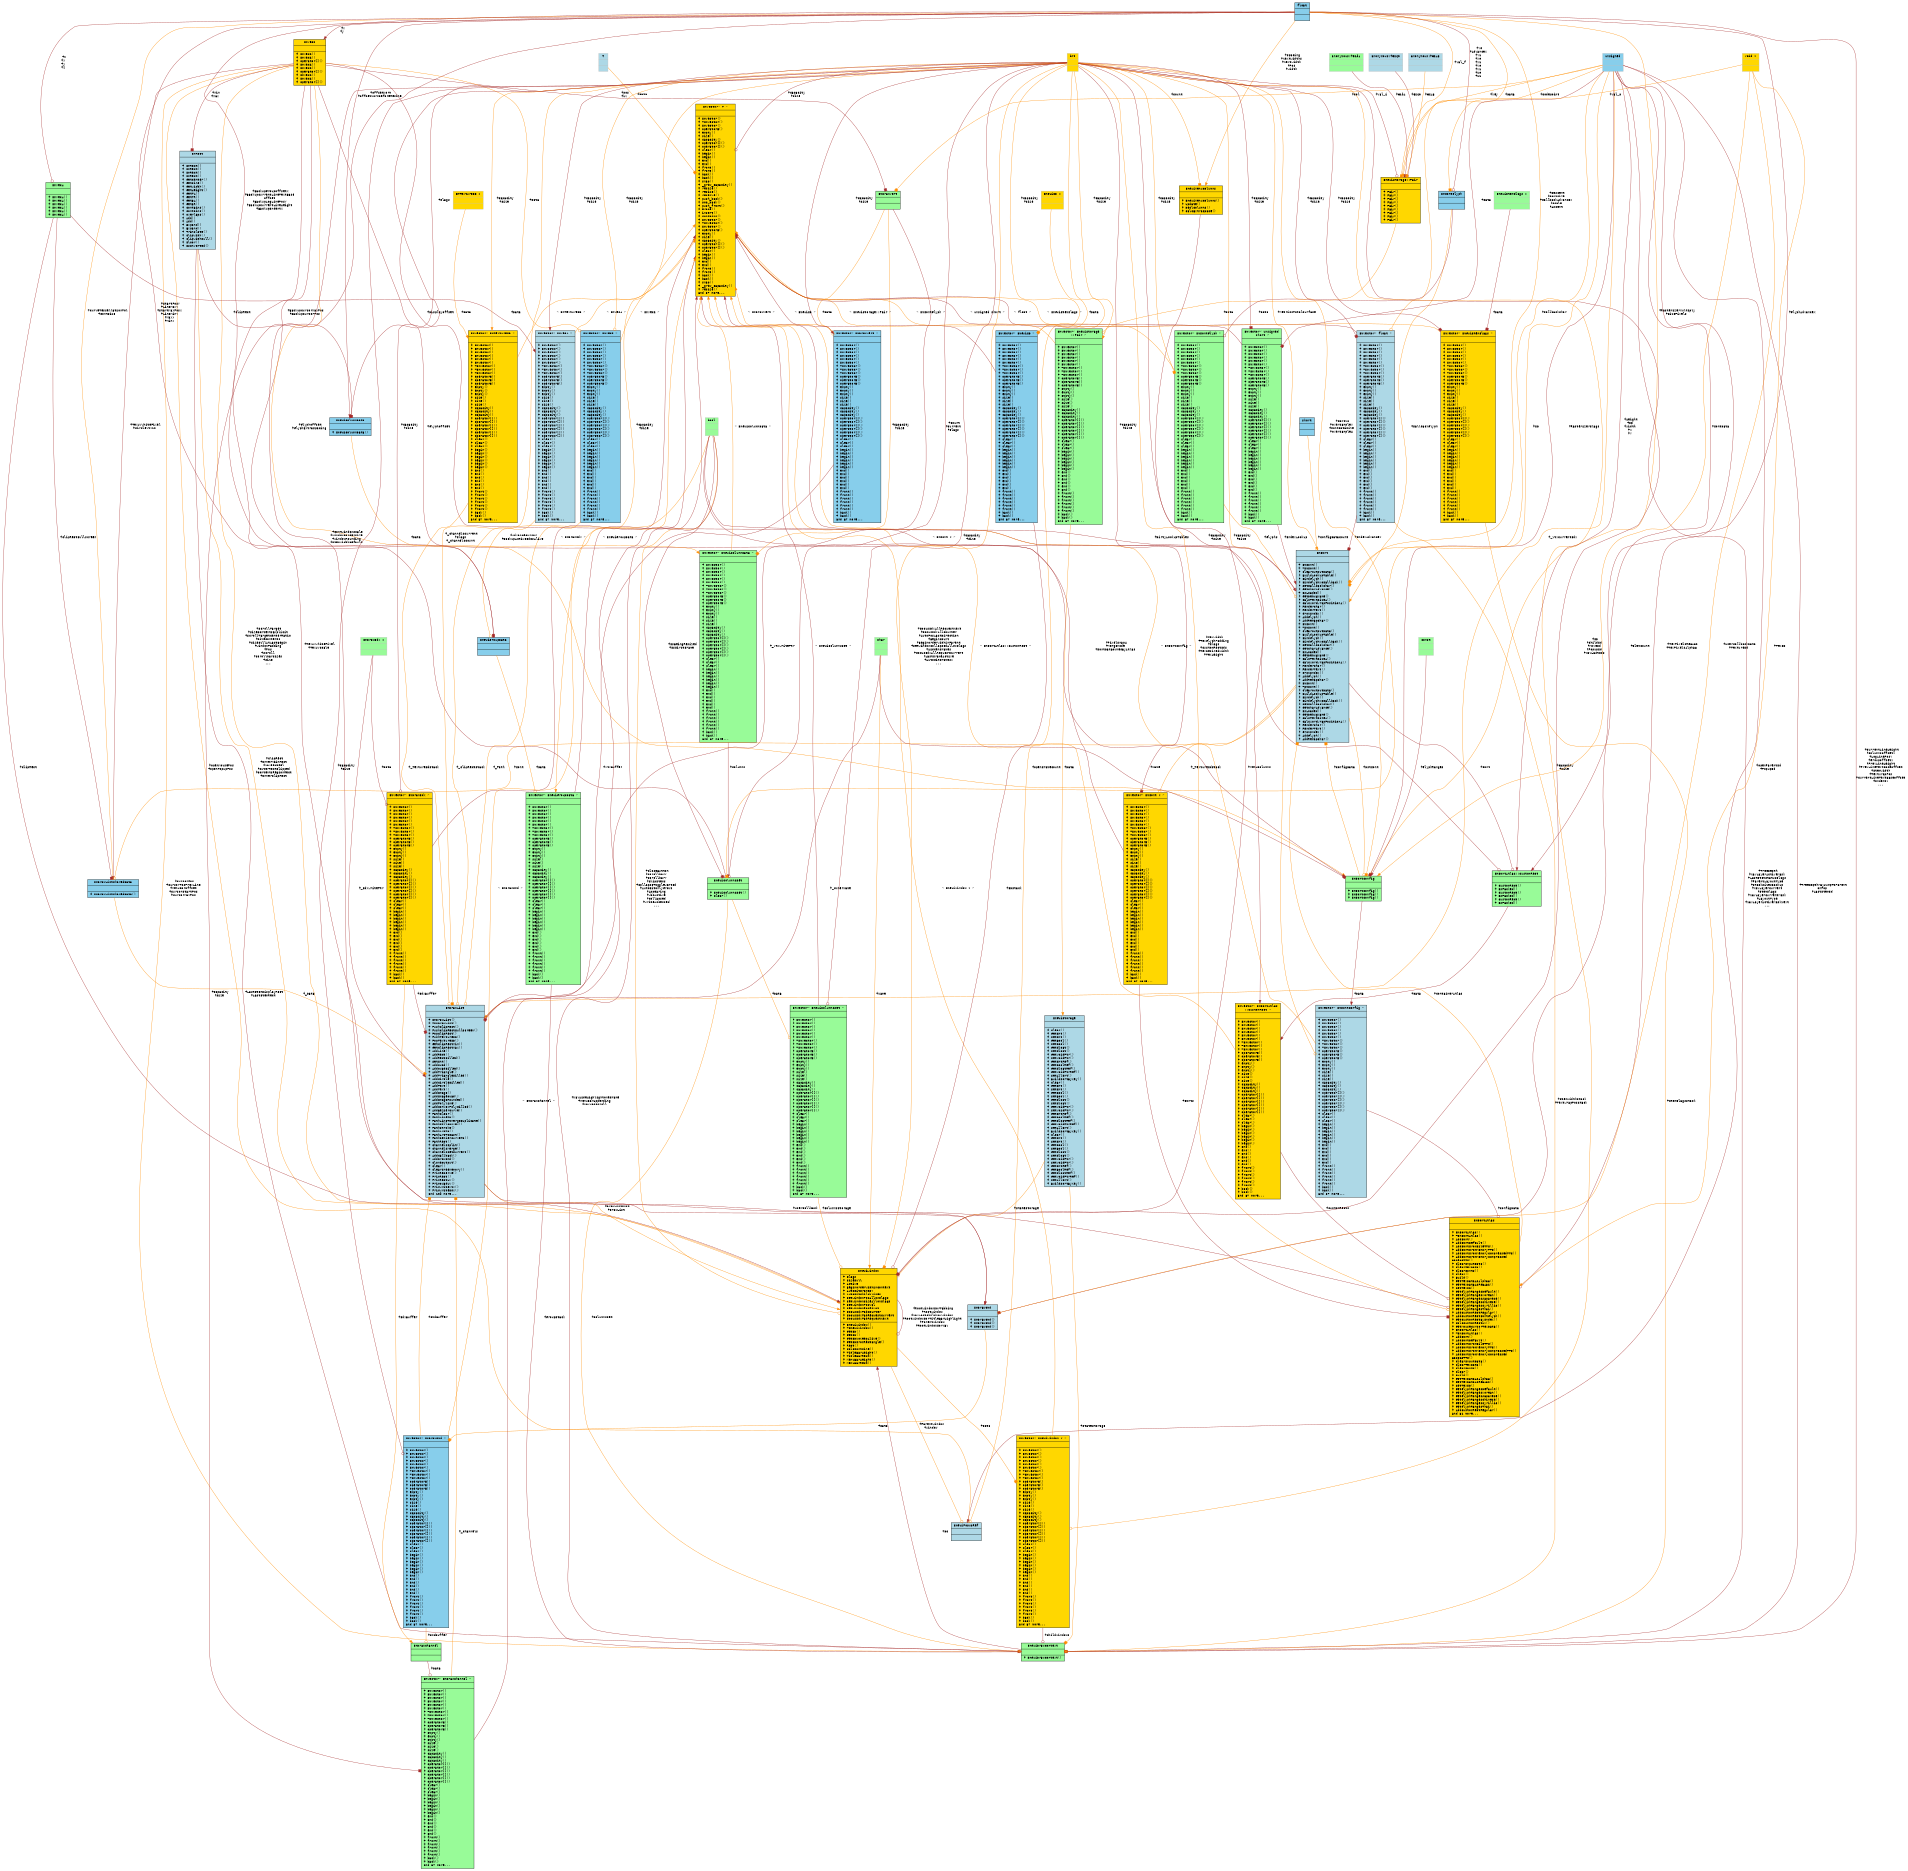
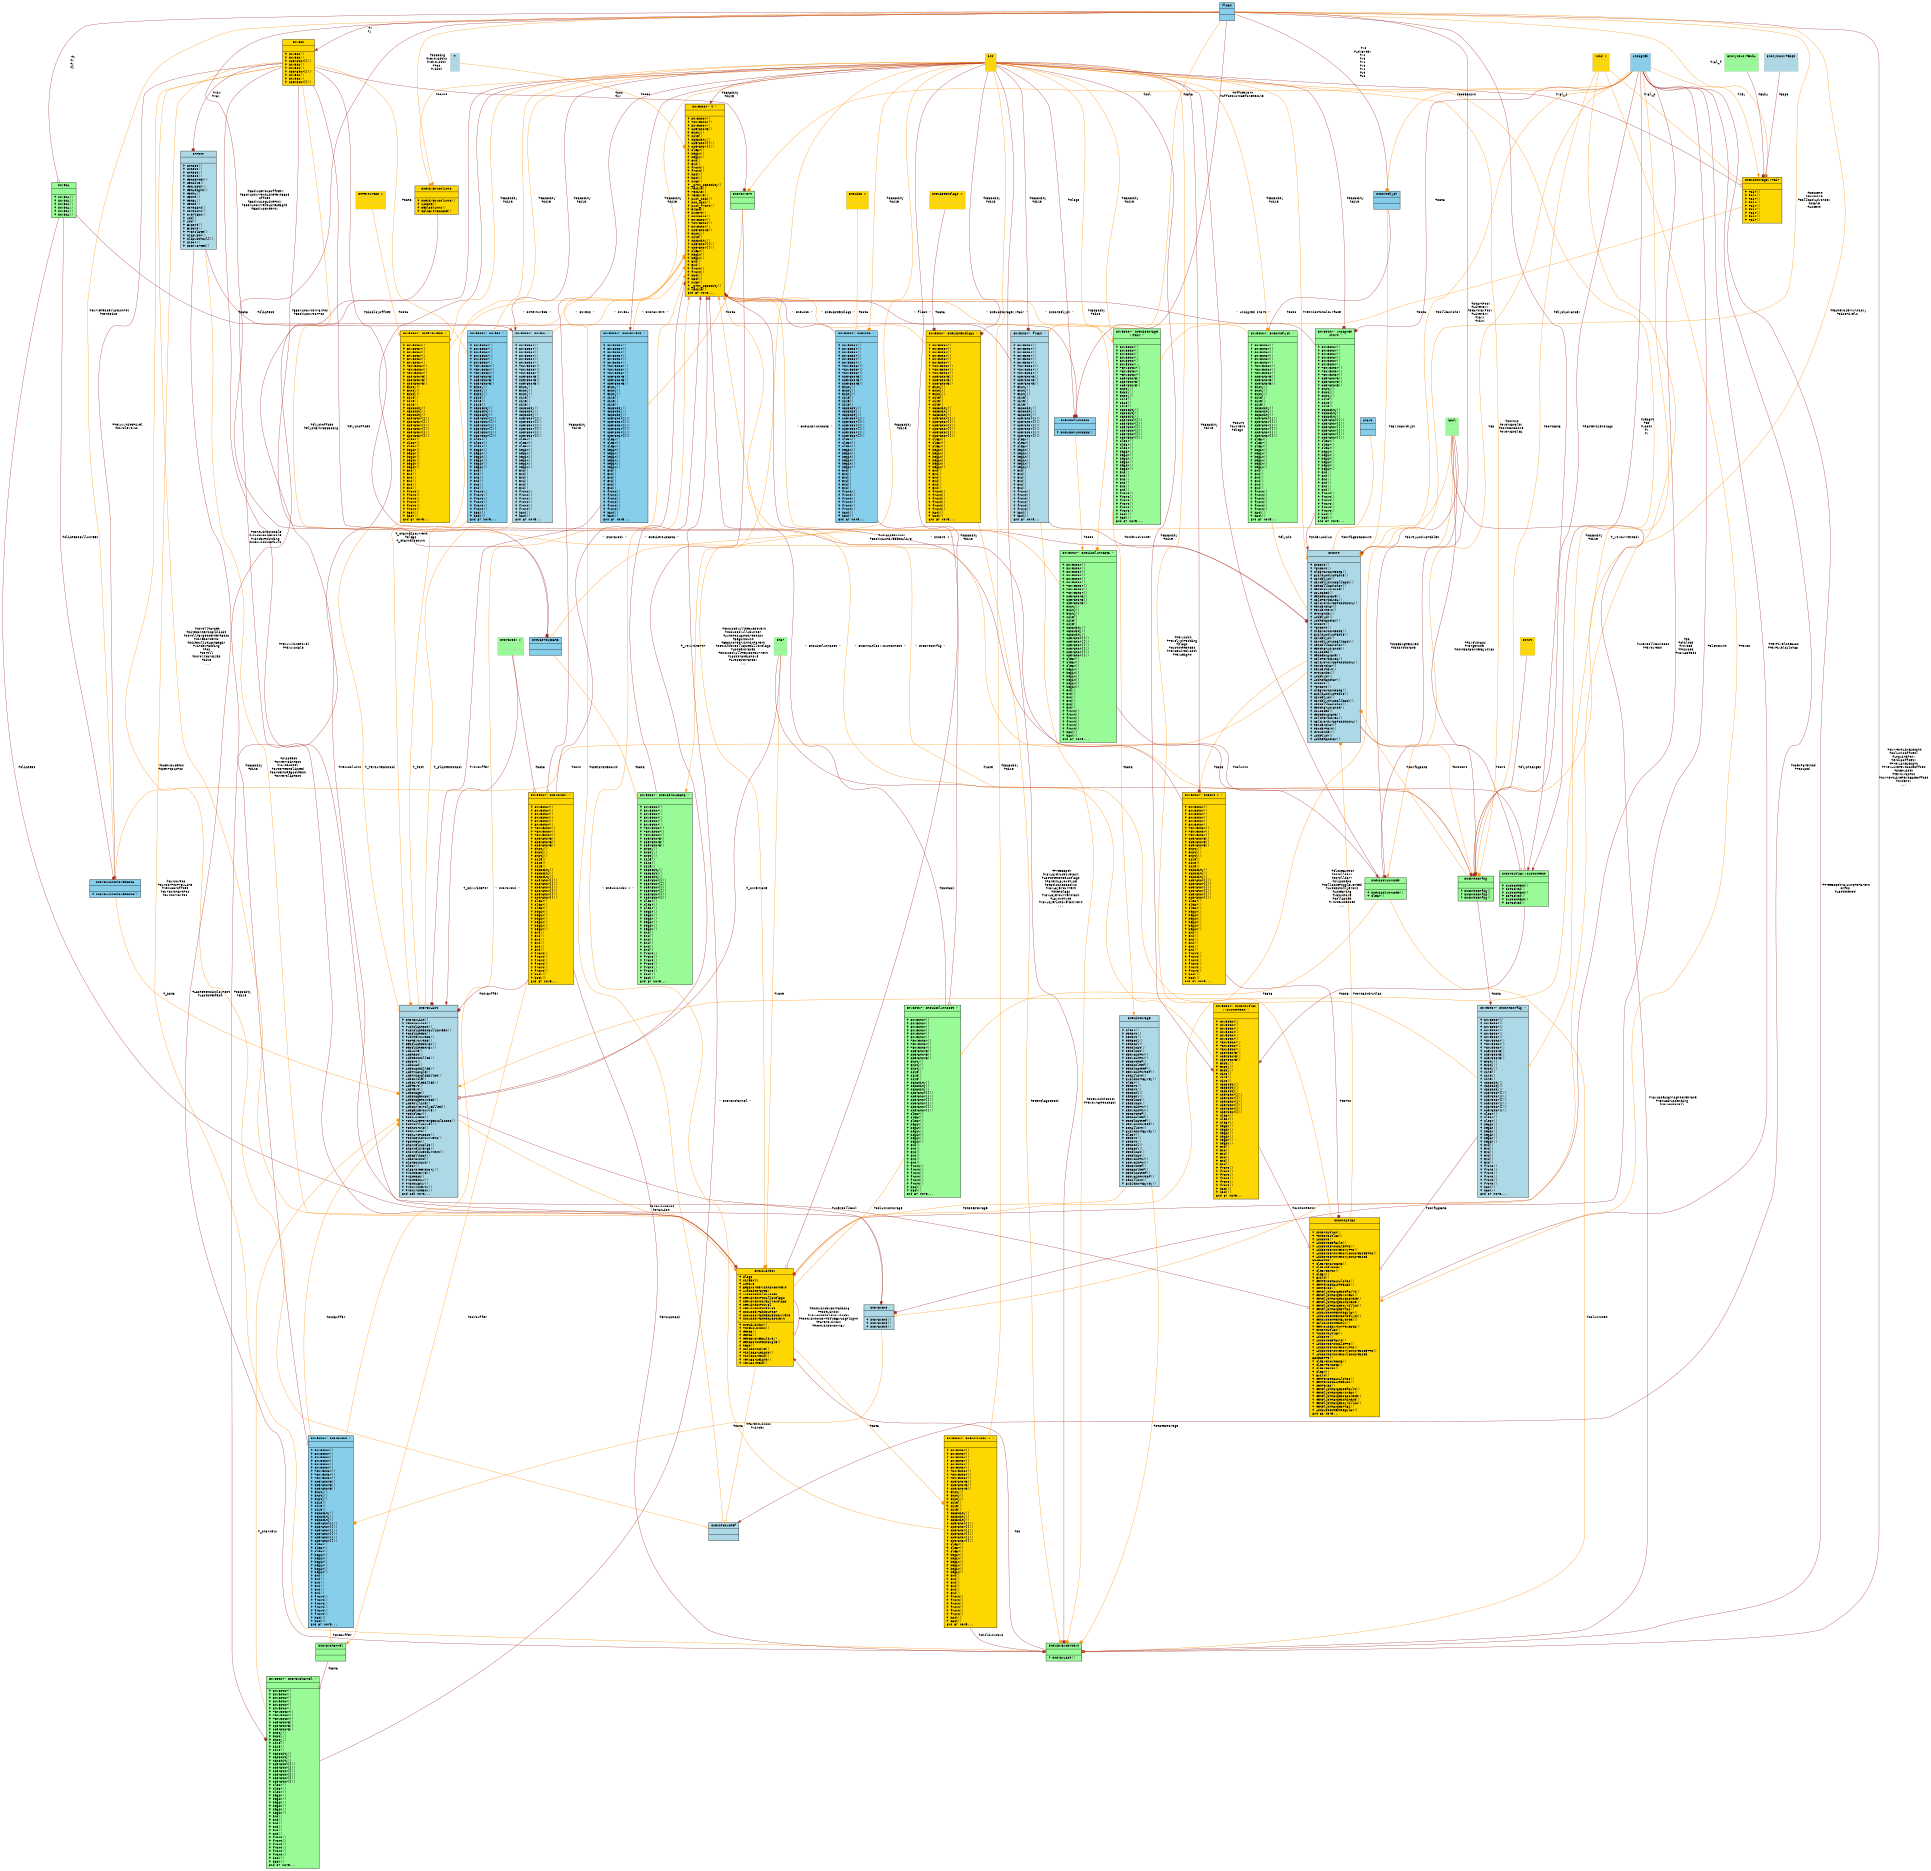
(1425, 62) -> none
(807, 83) -> (845, 70)
(1512, 200) -> (947, 200)
(890, 433) -> (1081, 283)
(1426, 646) -> (1528, 646)
(1394, 710) -> (1485, 473)
(1205, 767) -> (1218, 767)
(531, 1541) -> (636, 1472)
(1043, 1658) -> (1062, 1658)
